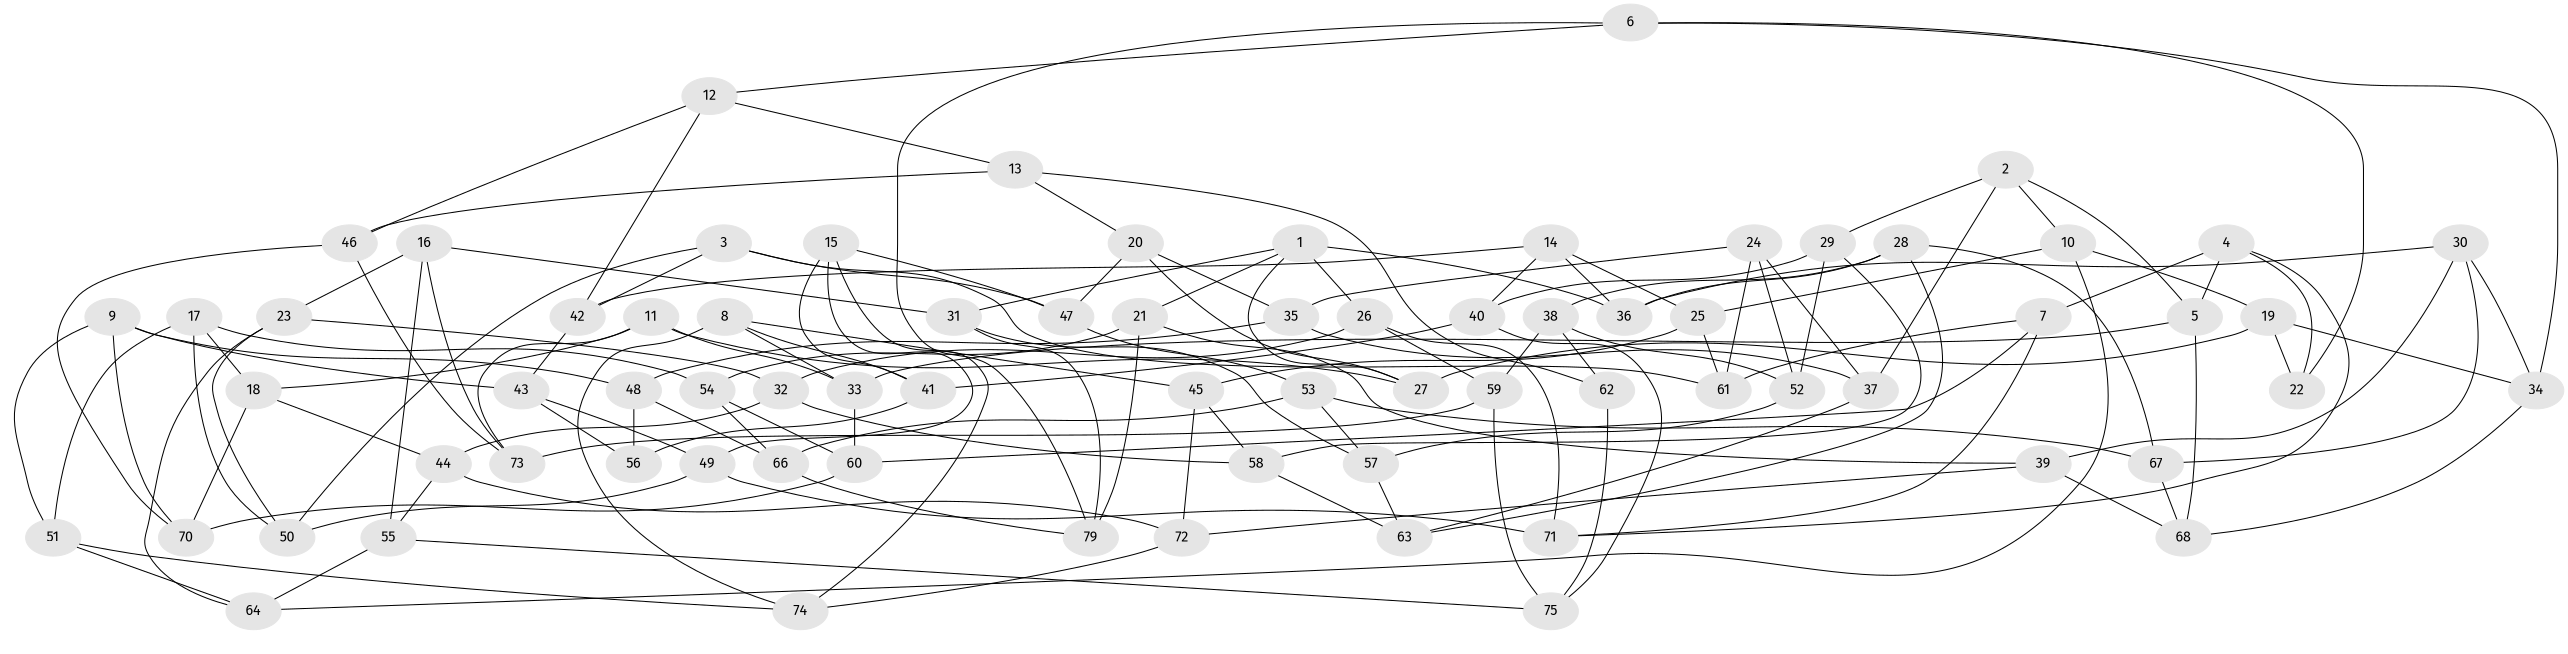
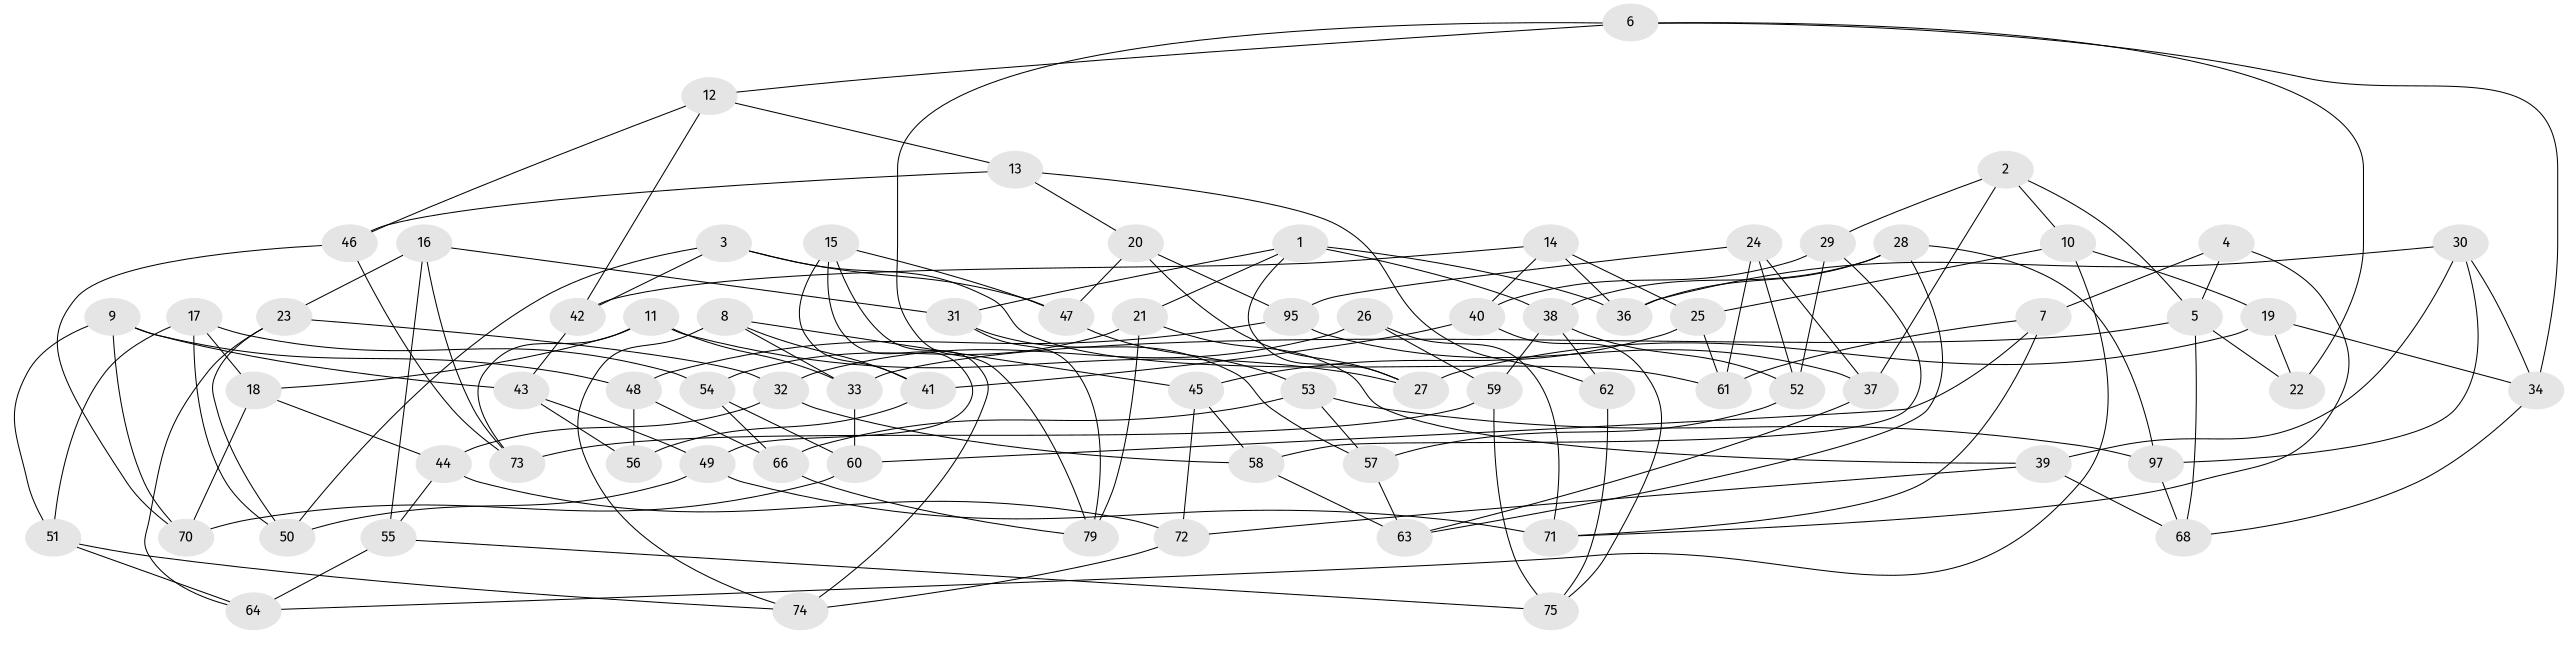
(1333, 280) -> (1429, 273)
(2306, 300) -> (2246, 354)
(1291, 317) -> (1291, 317)
(2156, 464) -> (2156, 464)
